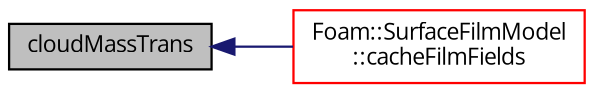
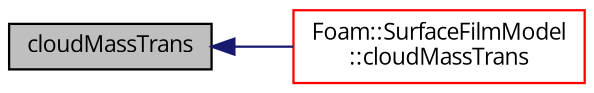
(439, 47) -> (439, 47)
